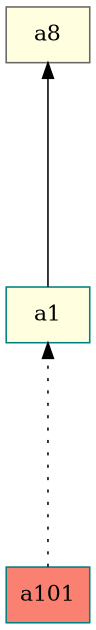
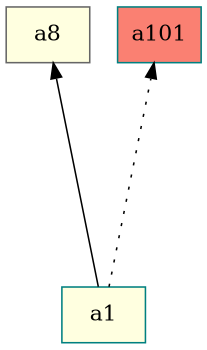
(48, 463) -> (130, 183)
